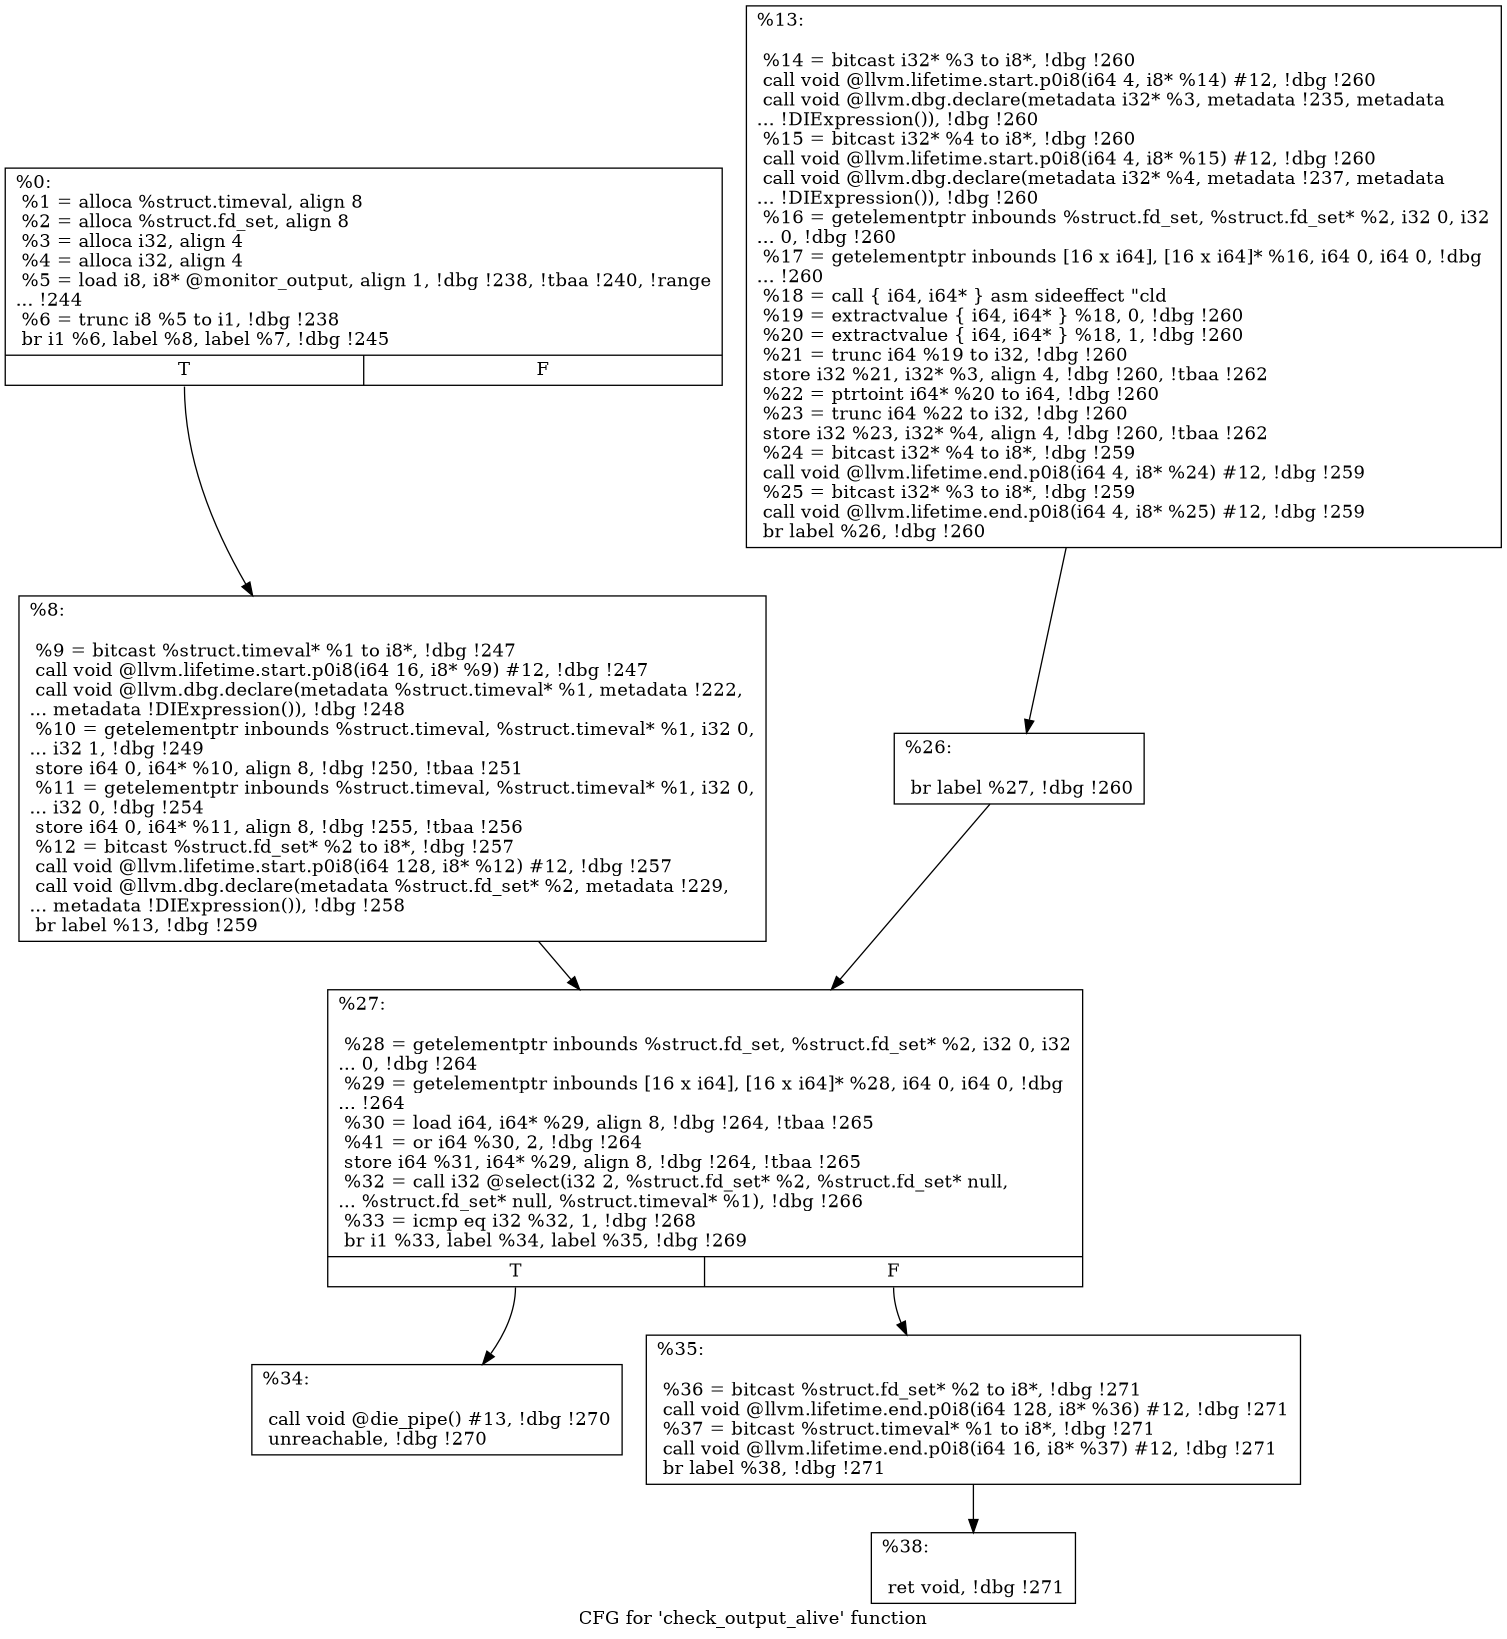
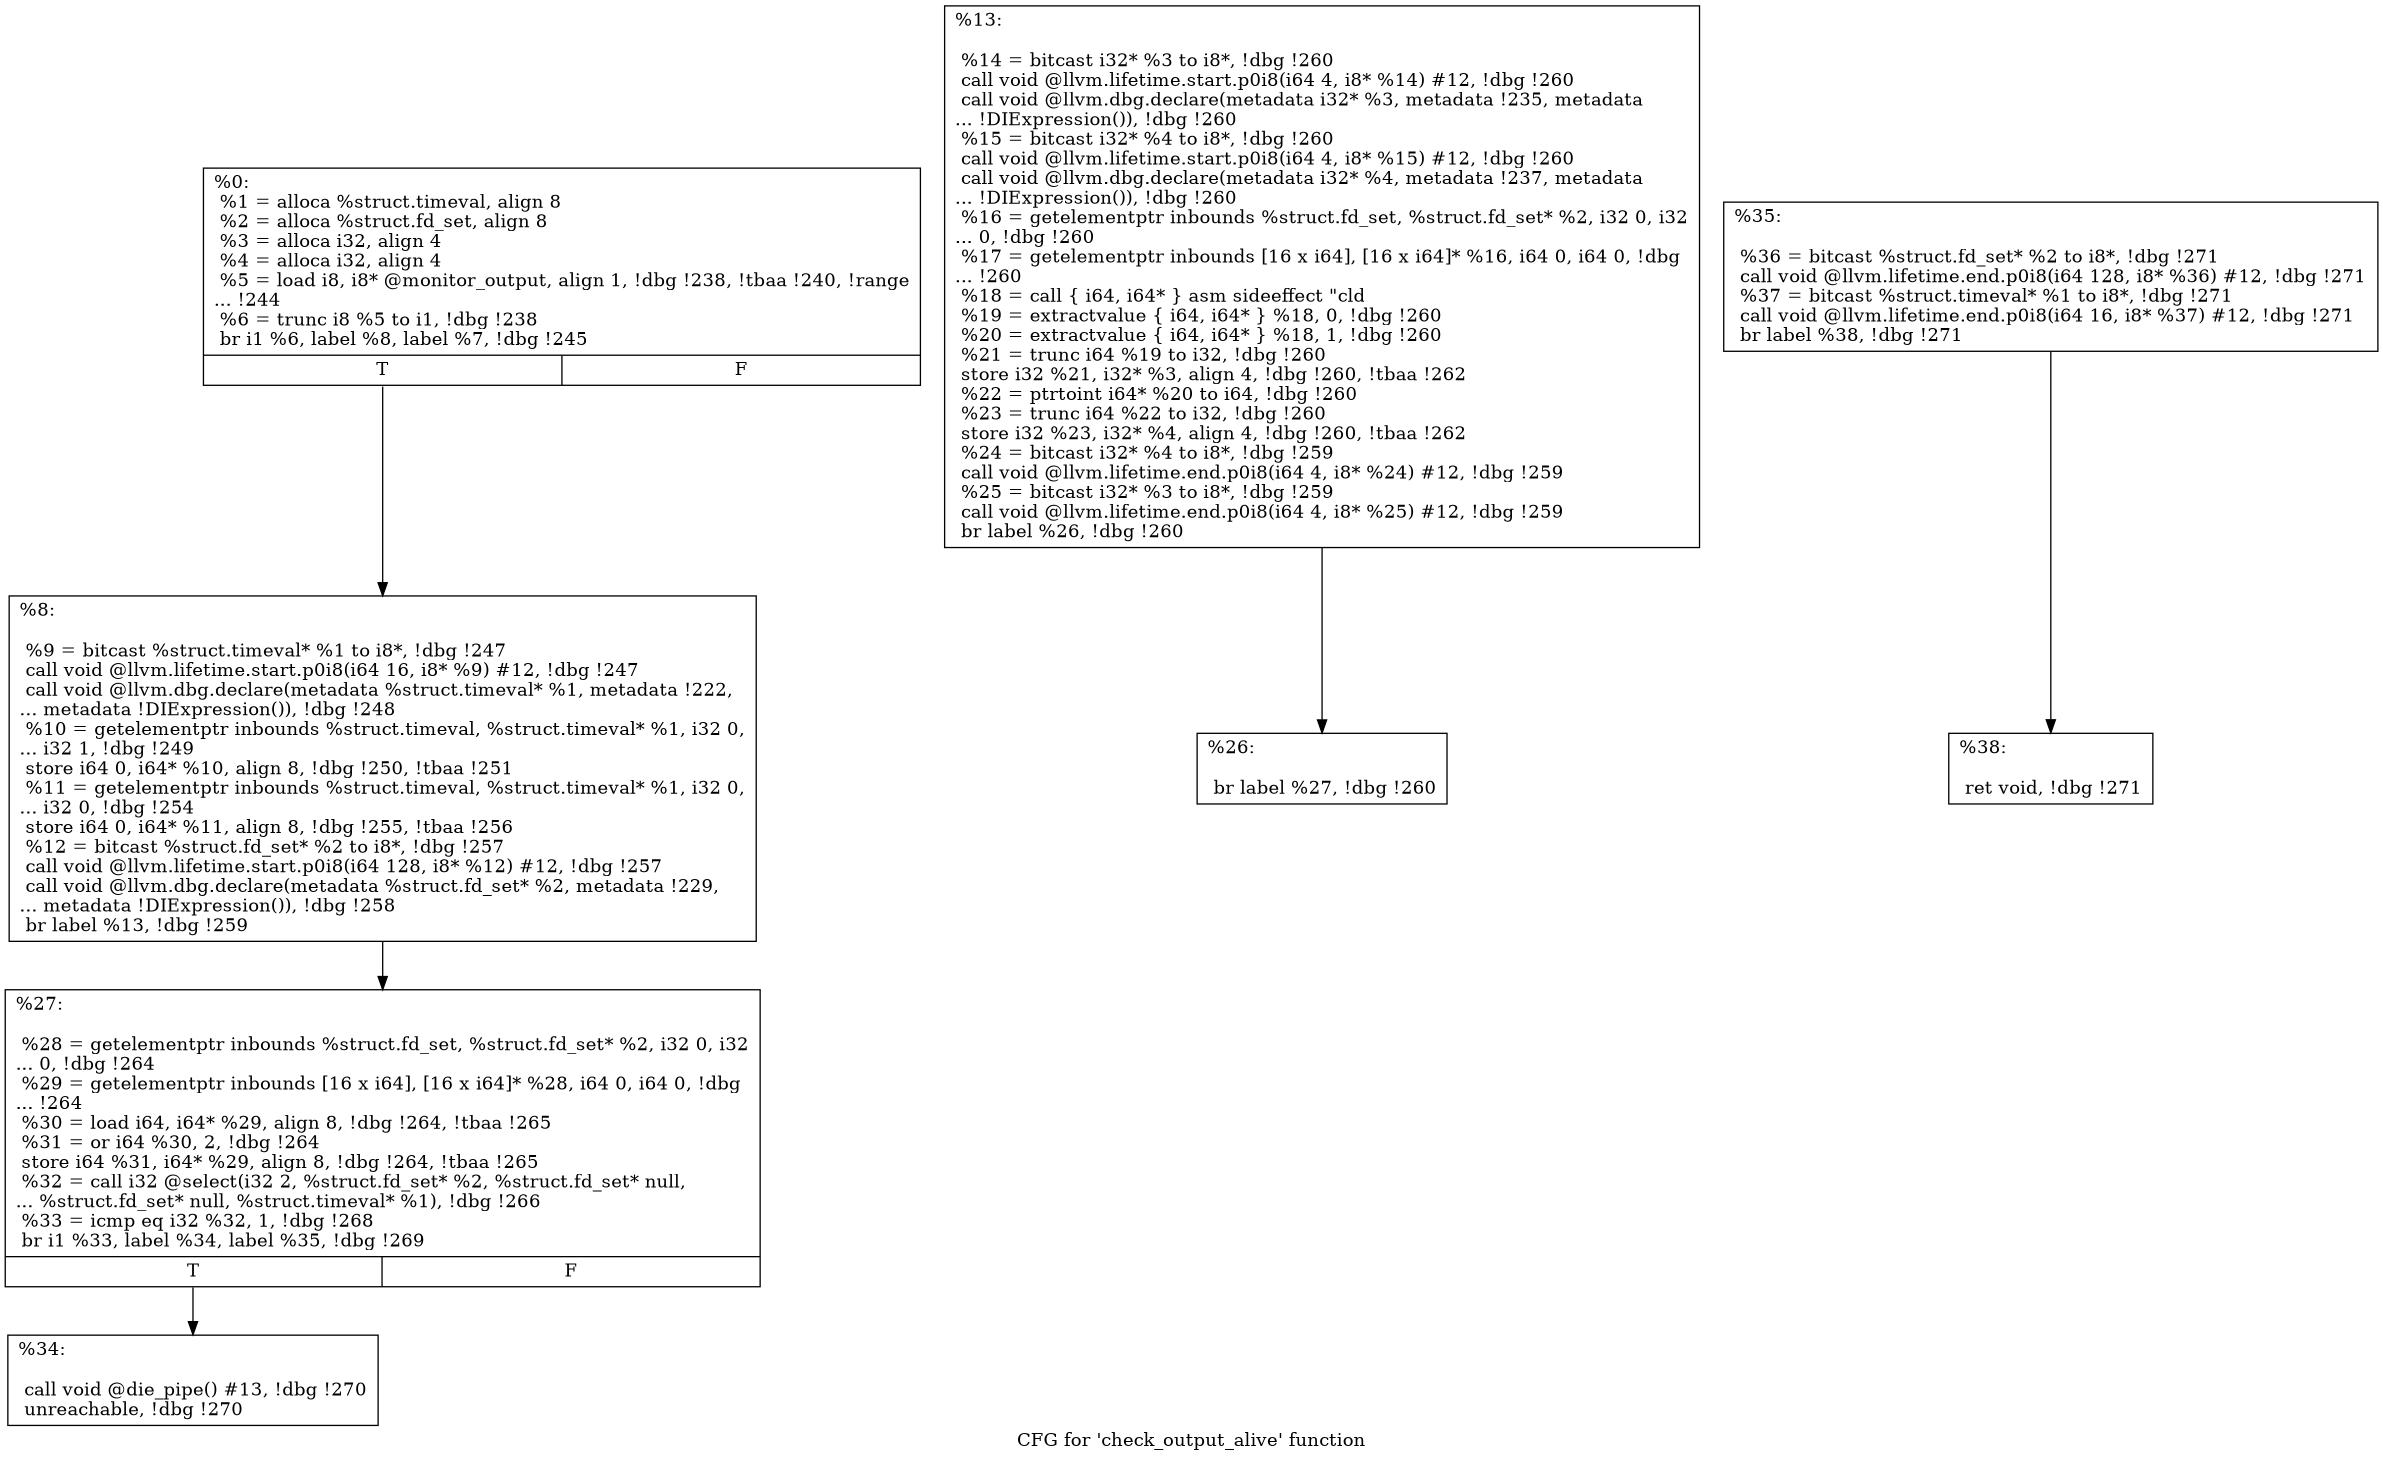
(915, 892) -> none
(491, 1143) -> (168, 1143)
(896, 1305) -> none
